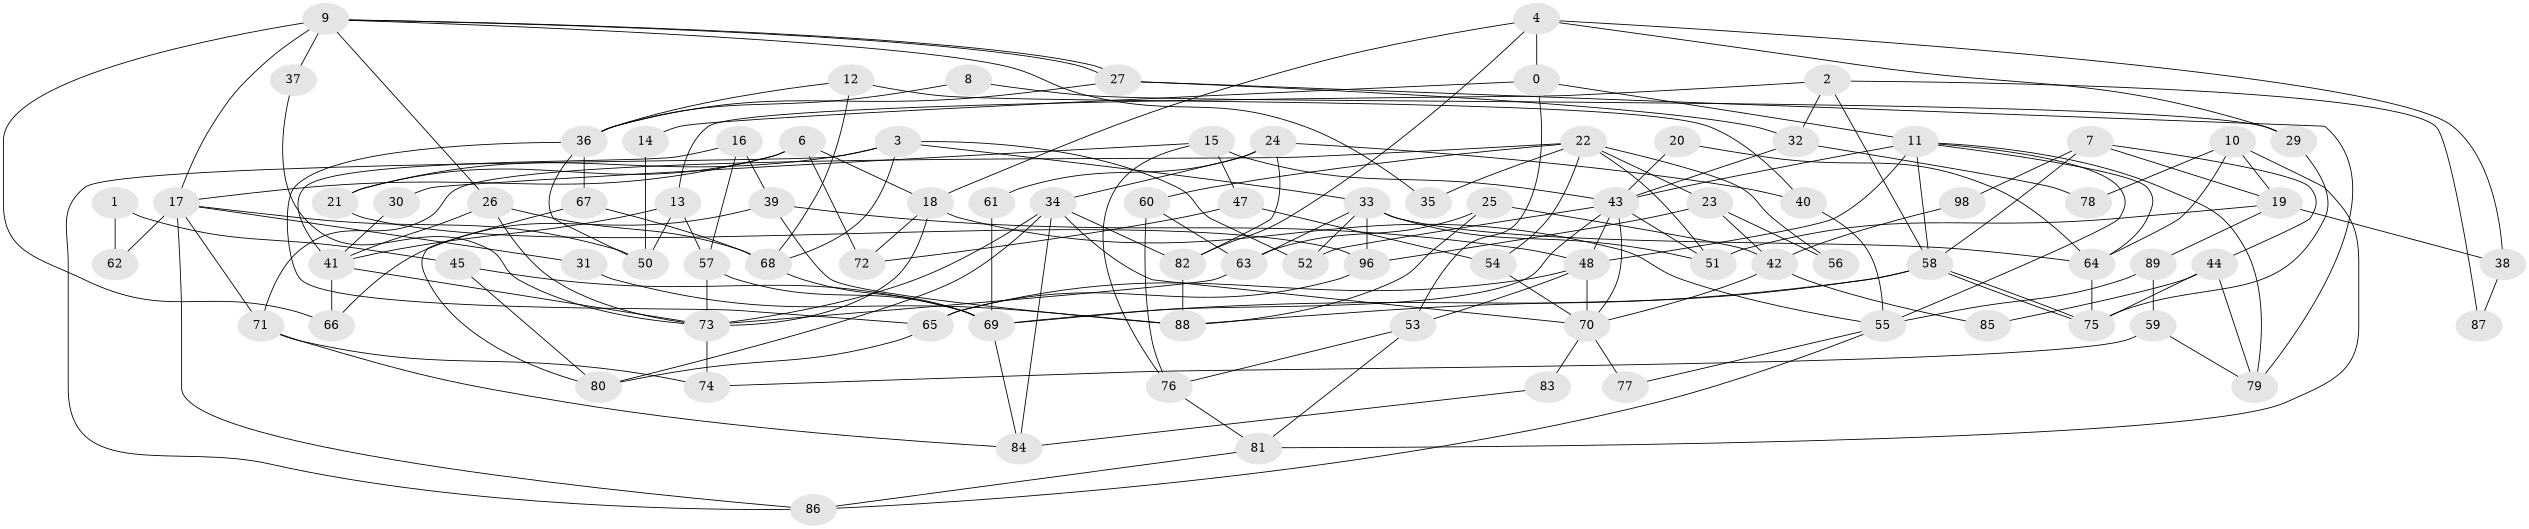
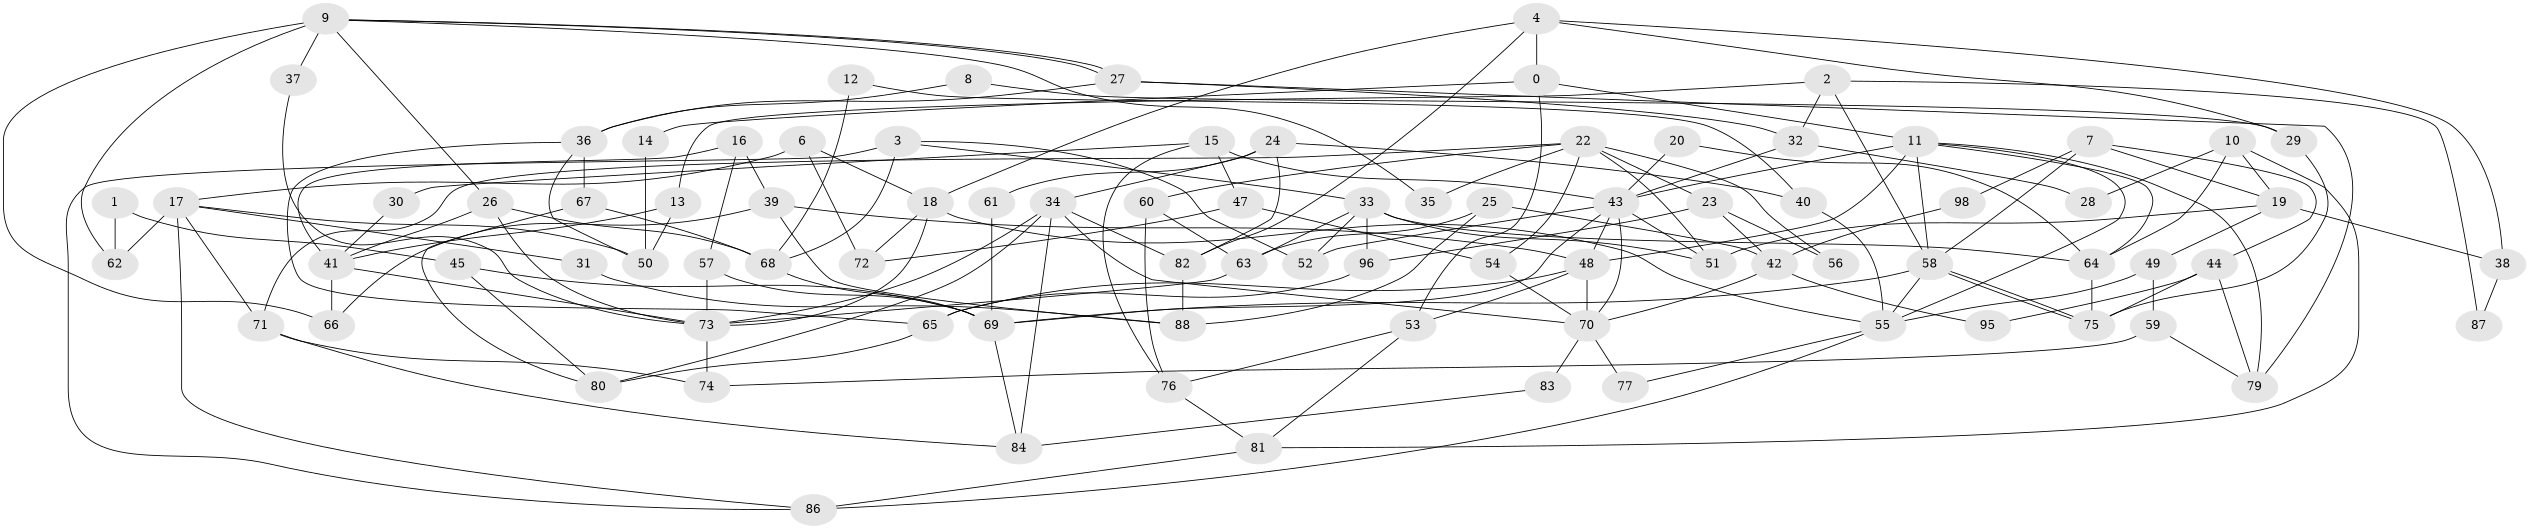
(231, 97) -> (151, 107)
(719, 100) -> none
(335, 203) -> none
(2088, 203) -> (2088, 203)
(689, 226) -> none
(2153, 264) -> (2153, 264)
(1382, 310) -> (1906, 295)
(1988, 326) -> (1988, 326)
